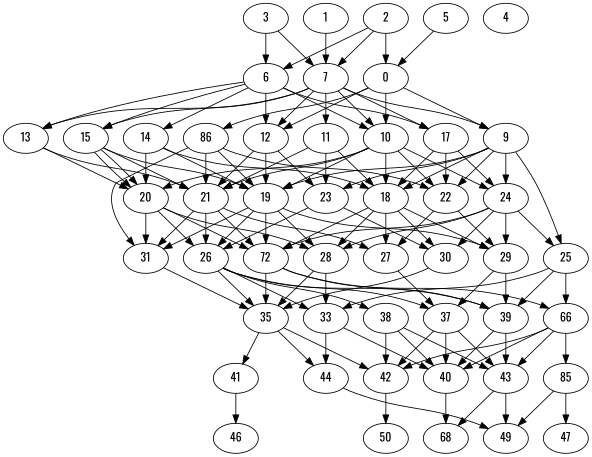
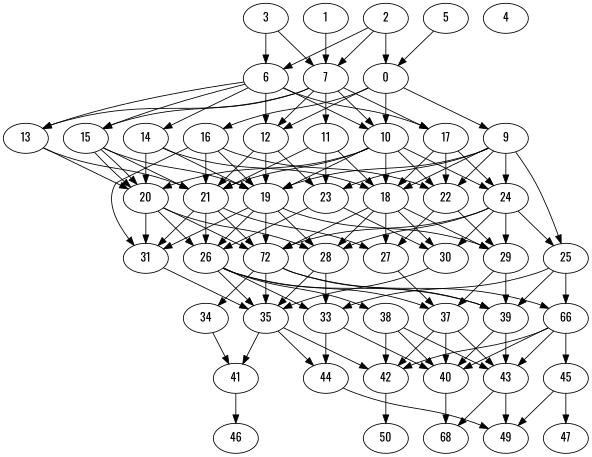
(412, 108) -> none
(206, 138) -> (206, 138)
none -> (206, 318)
(566, 378) -> (566, 378)
